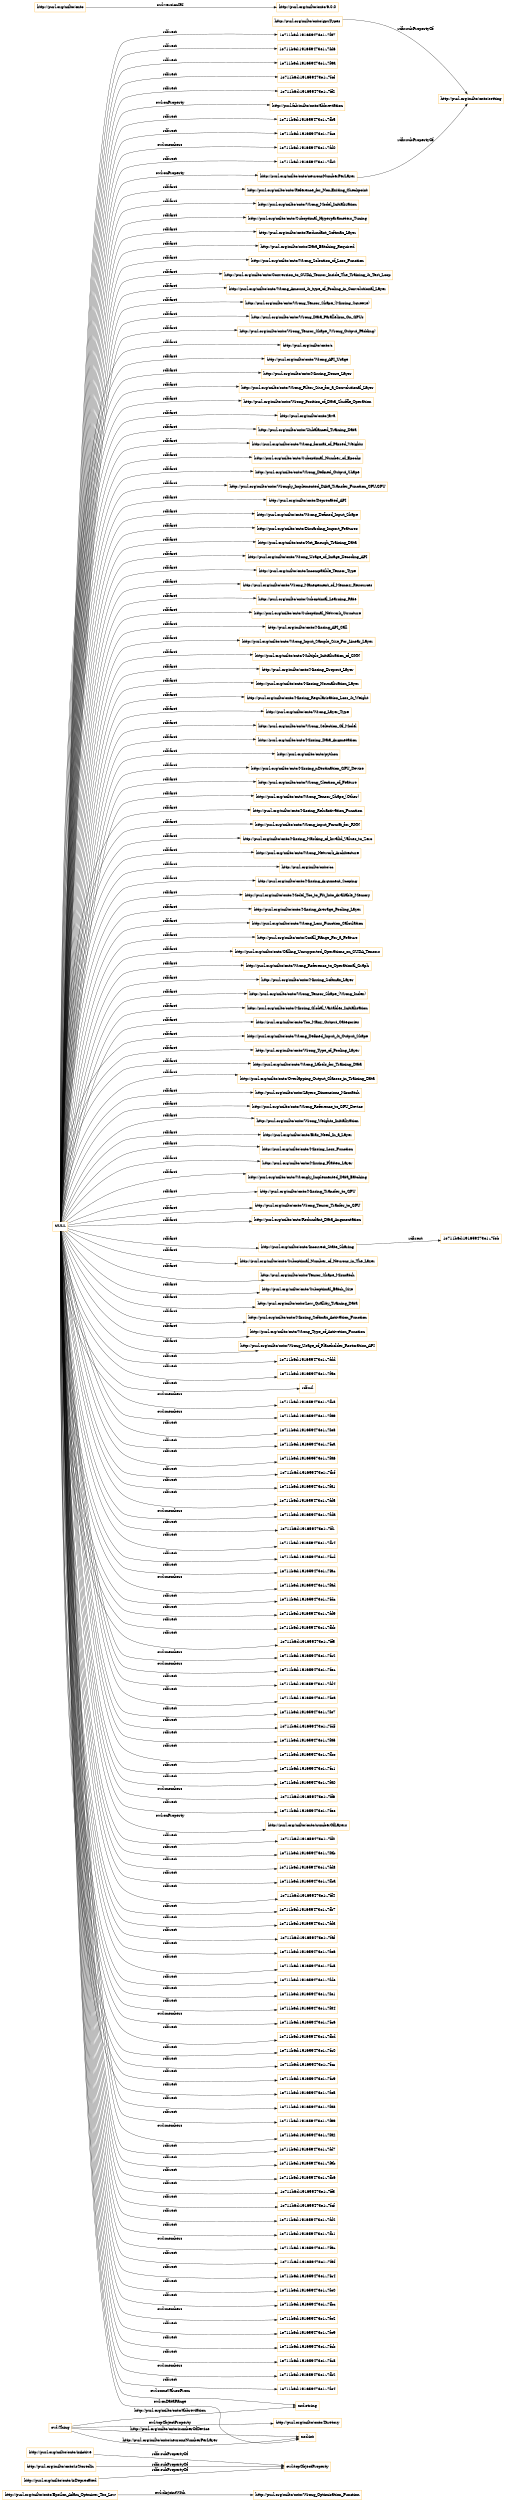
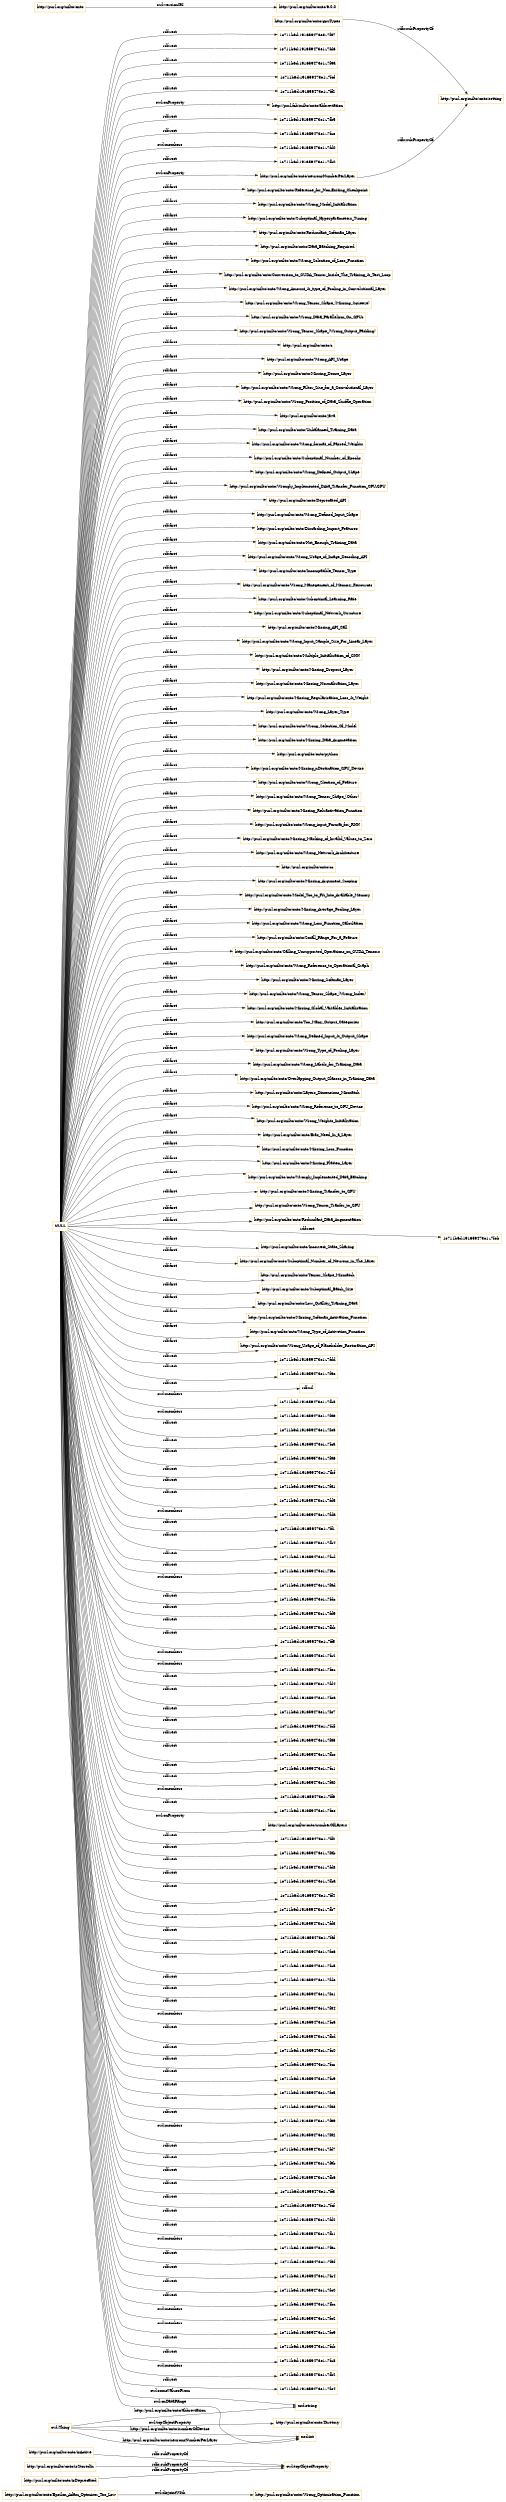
(307, 36) -> (307, 36)
(397, 1243) -> (253, 1232)
(170, 2323) -> (170, 2323)
